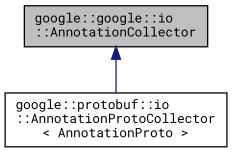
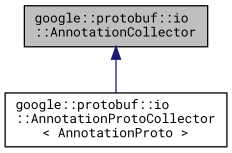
(116, 26) -> (116, 26)
